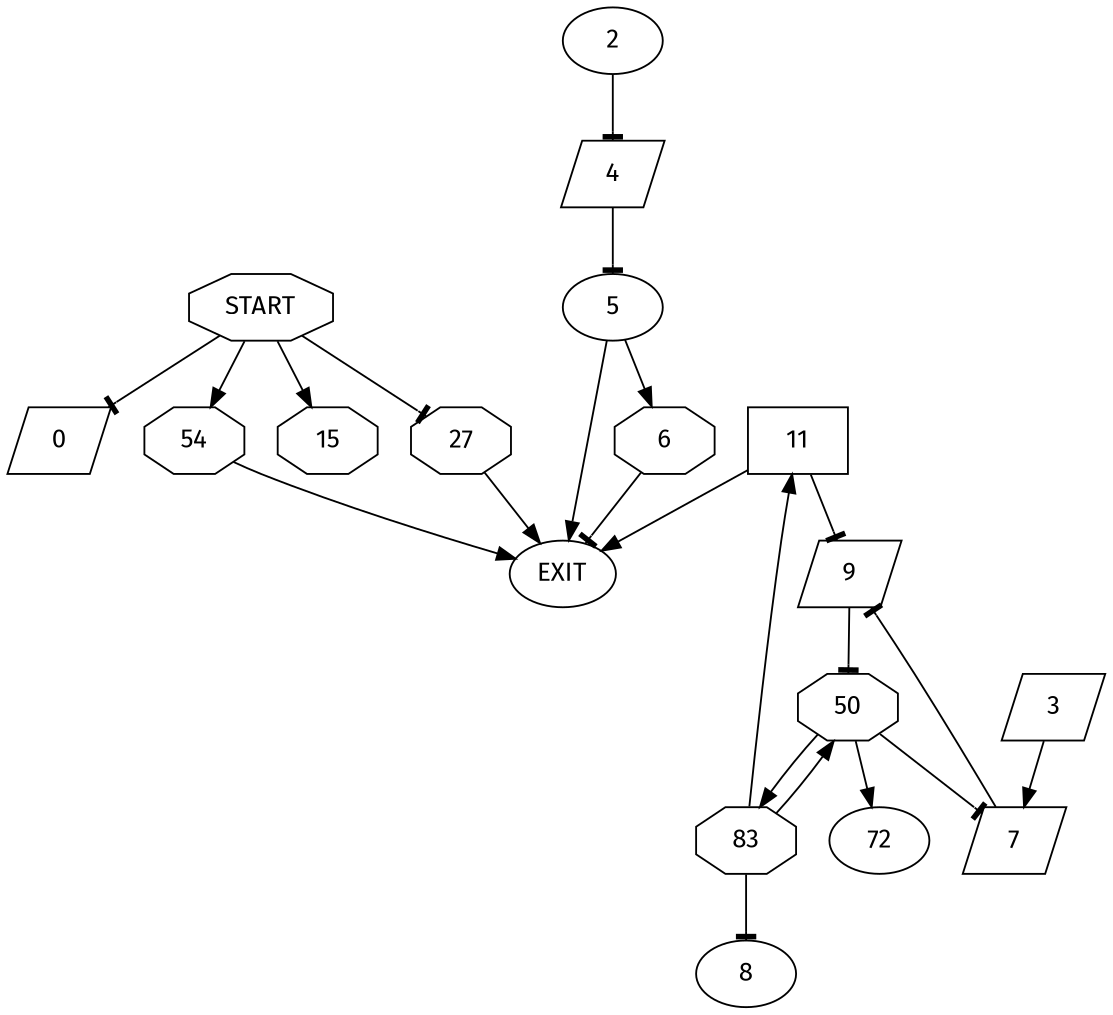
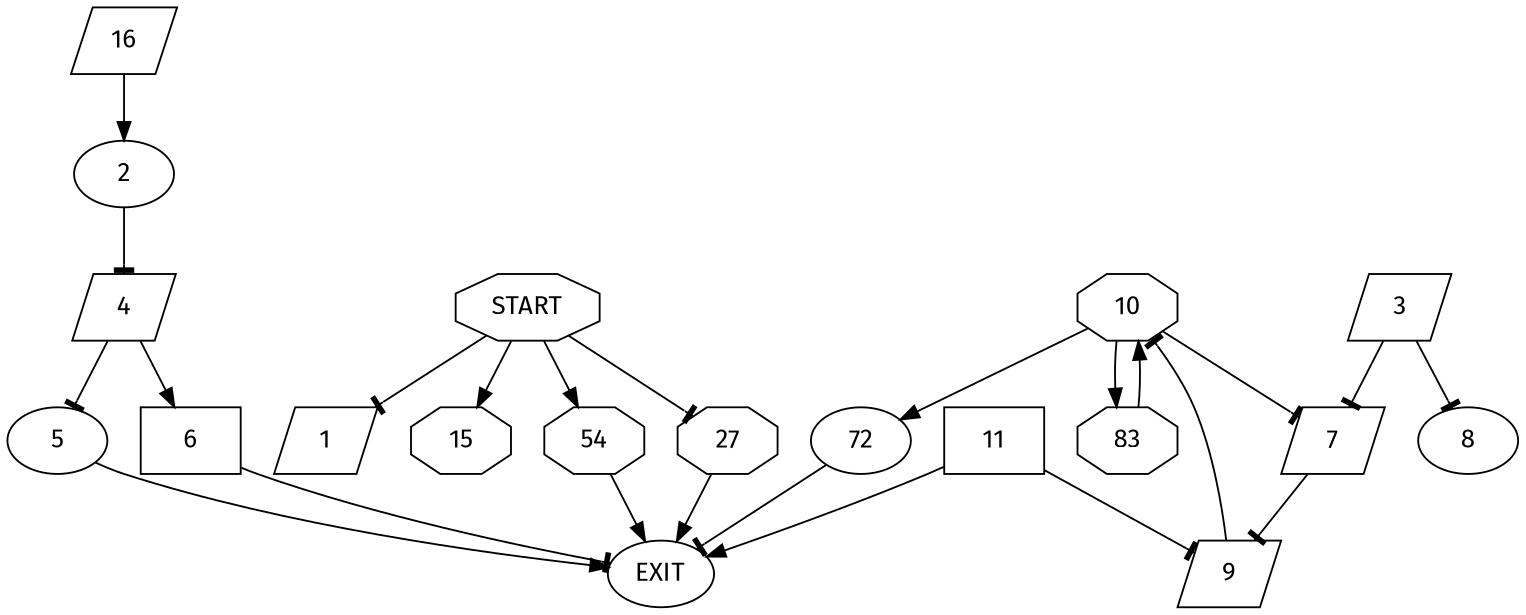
none -> (124, 41)
(635, 365) -> (153, 366)
(59, 441) -> (326, 441)
(665, 441) -> (191, 441)
none -> (765, 504)
(767, 649) -> none
(848, 707) -> (1127, 307)
(1037, 765) -> (1368, 370)
(746, 903) -> (1432, 371)
